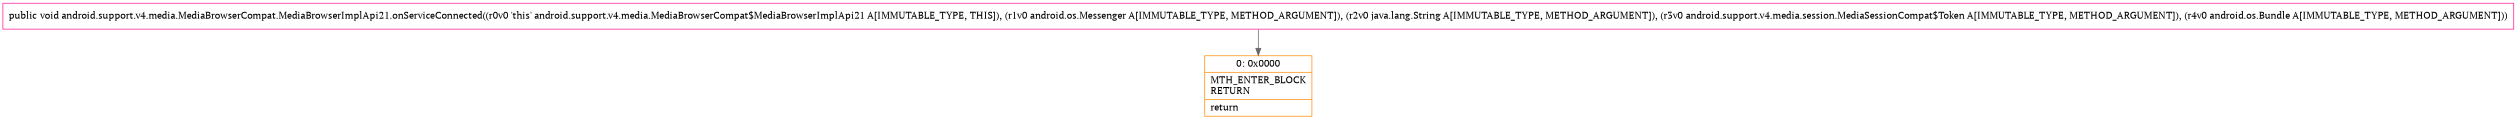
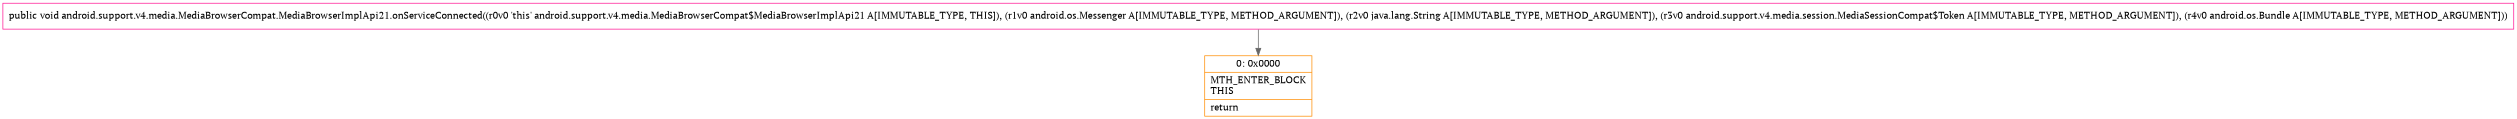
(1231, 91) -> (1222, 91)
